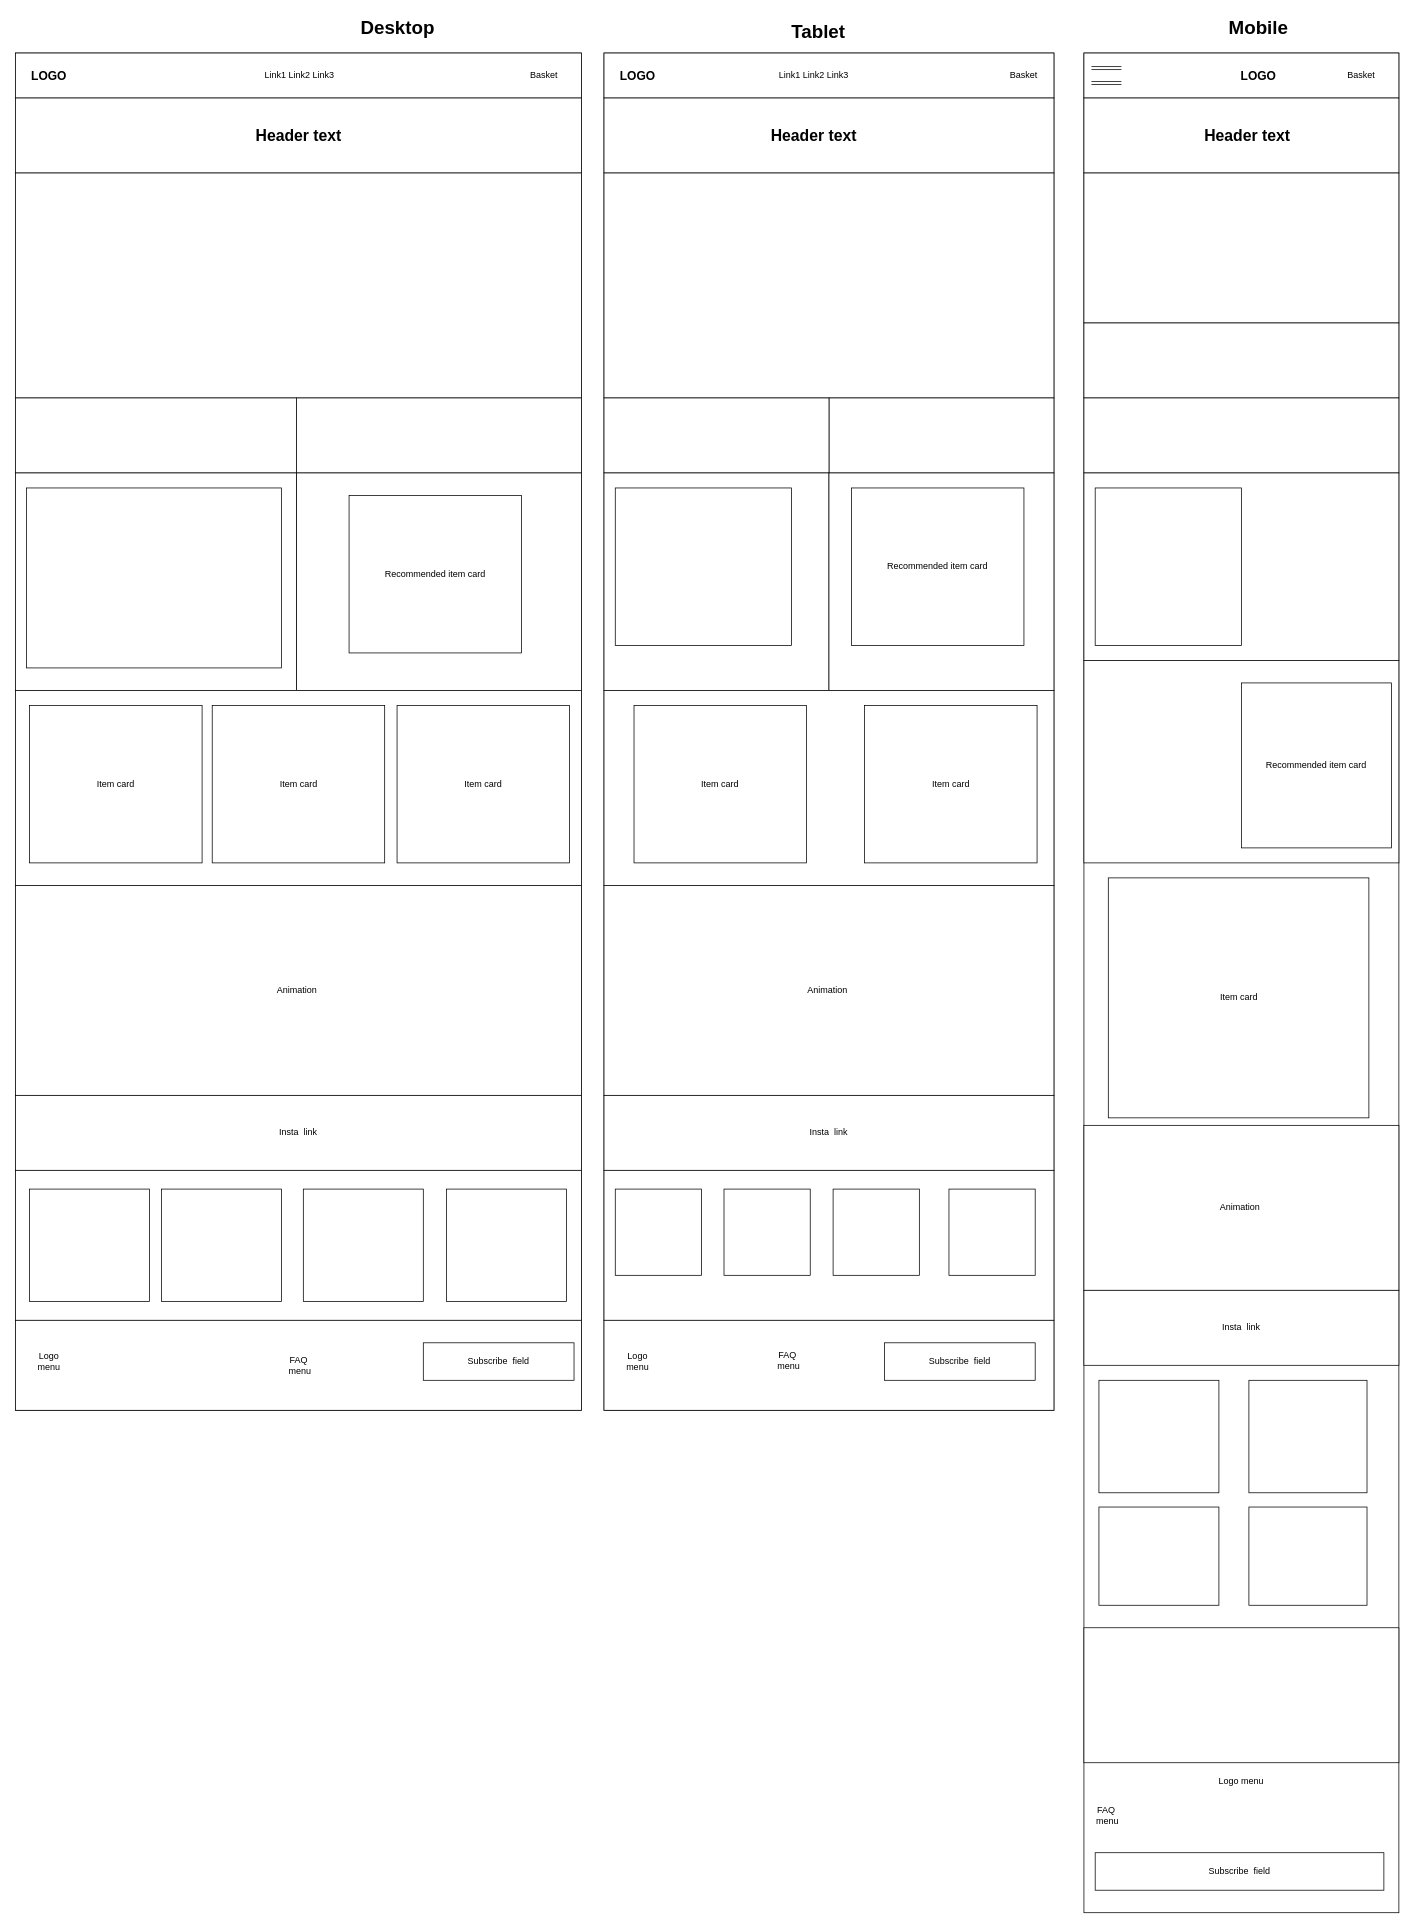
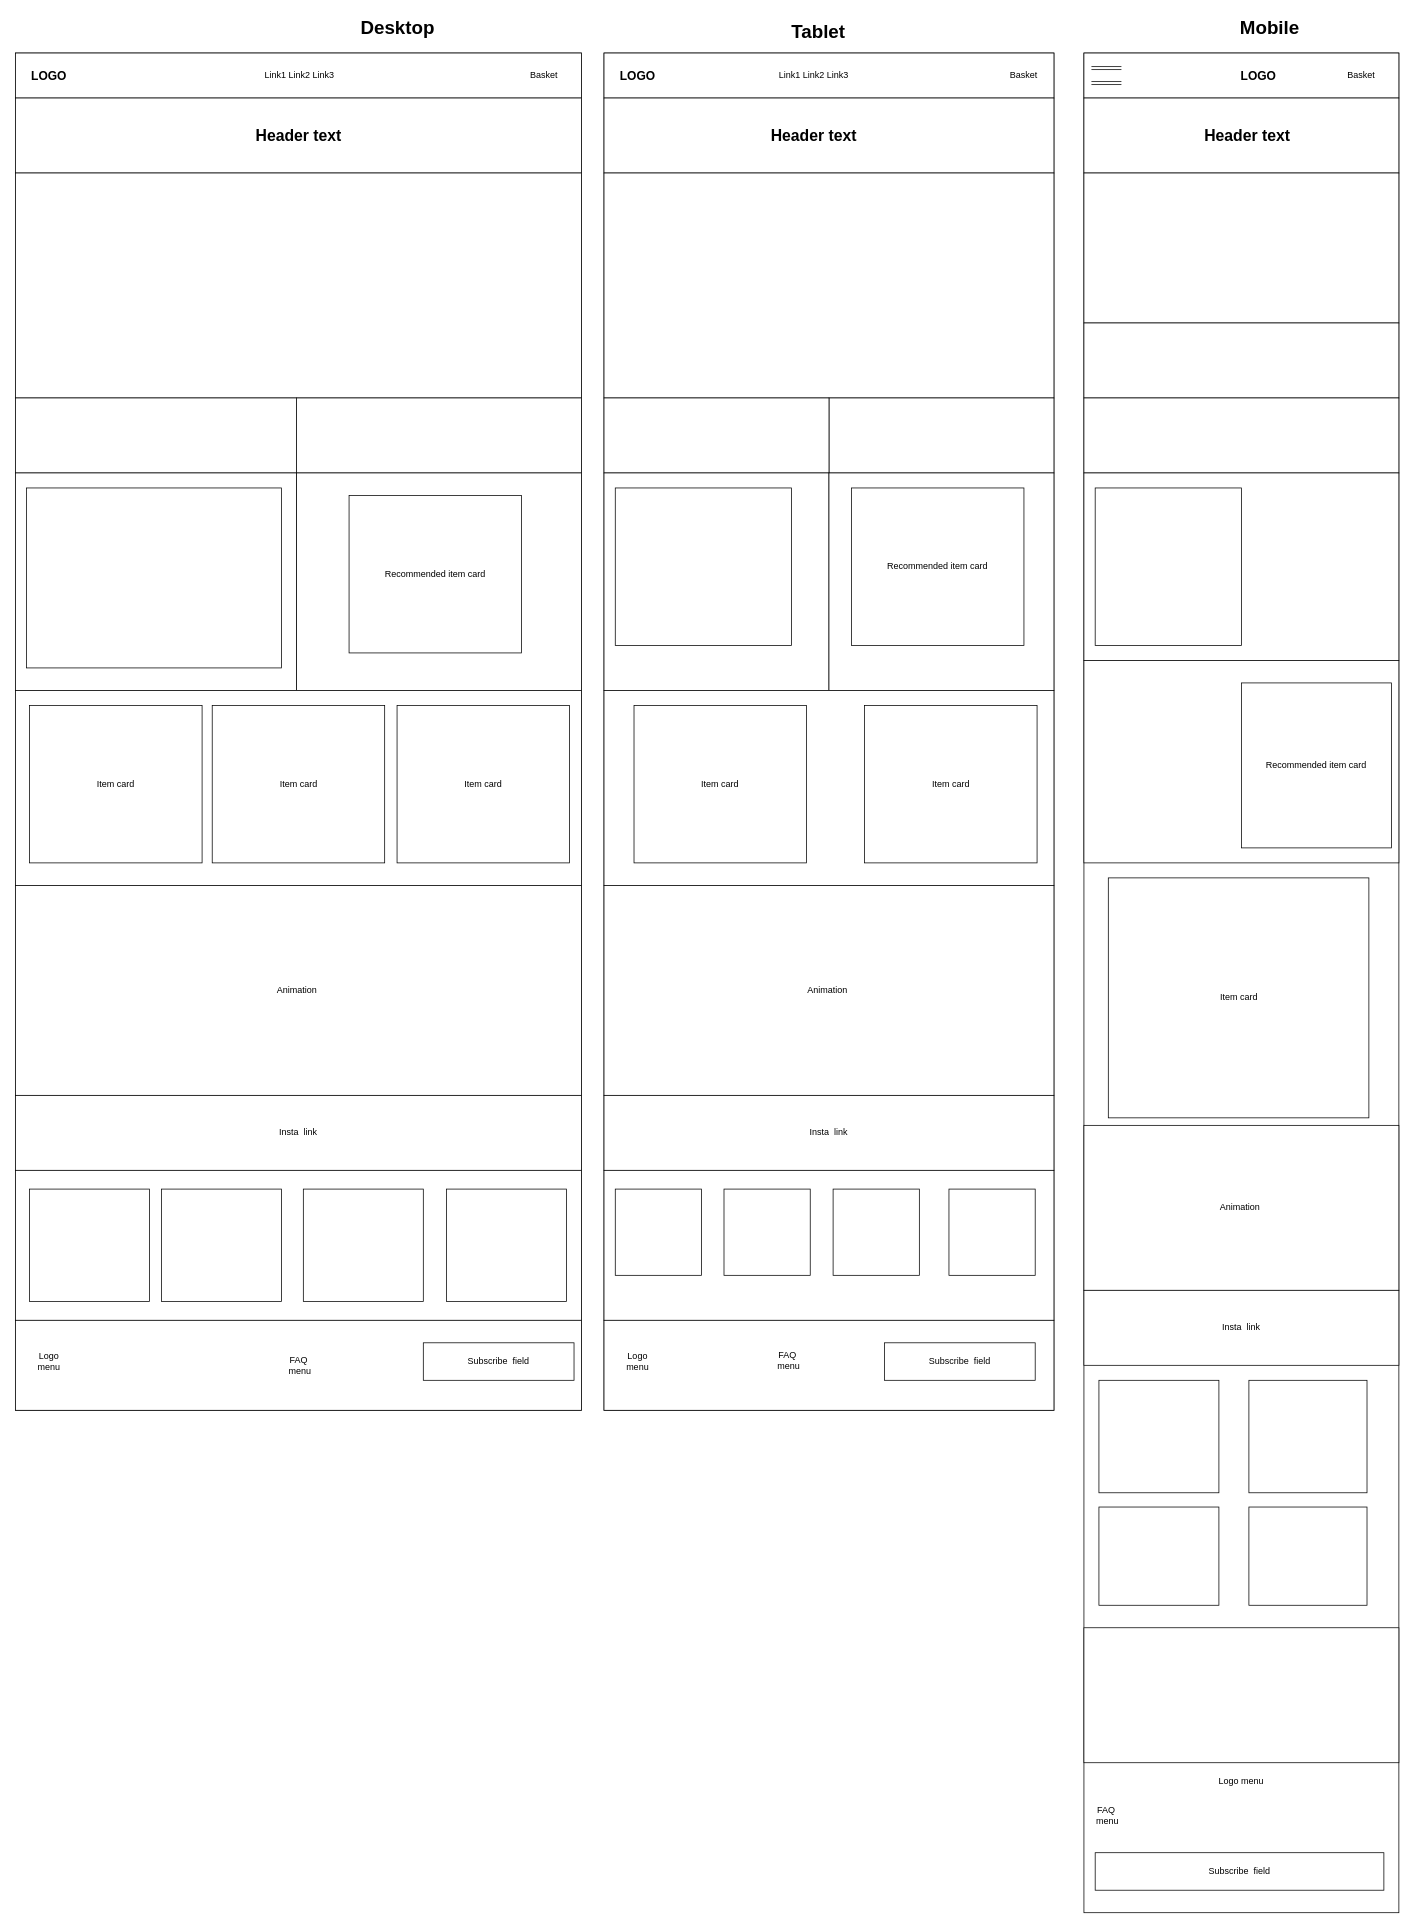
(1259, 27) -> (1270, 27)
